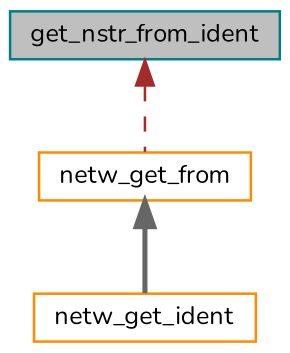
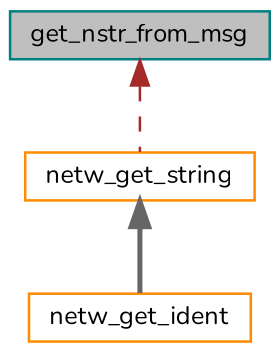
(145, 35) -> (140, 35)
(145, 176) -> (140, 176)
